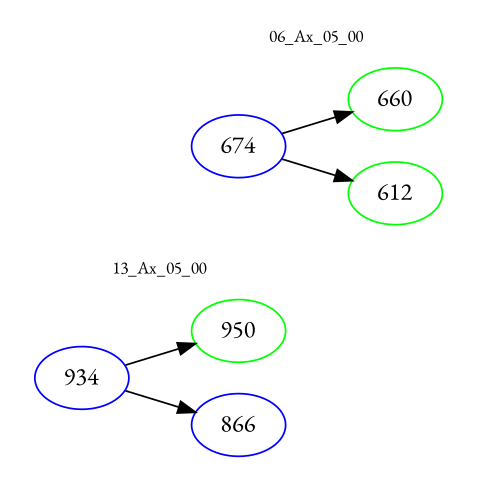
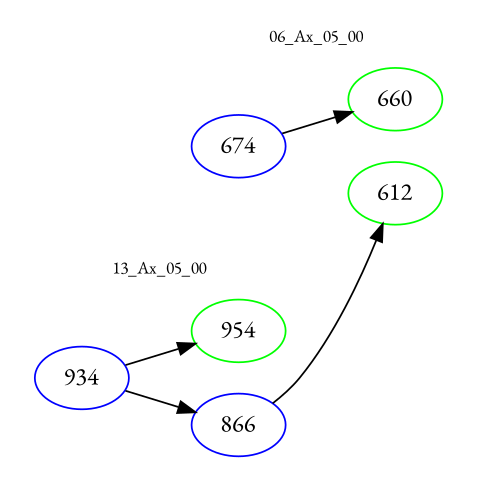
(309, 167) -> (334, 328)
(239, 331) -> (239, 331)
